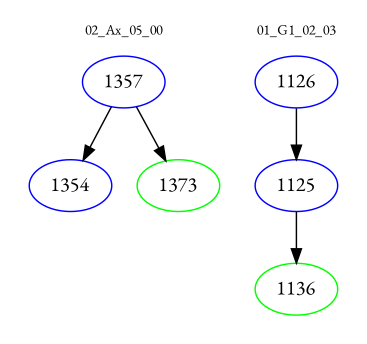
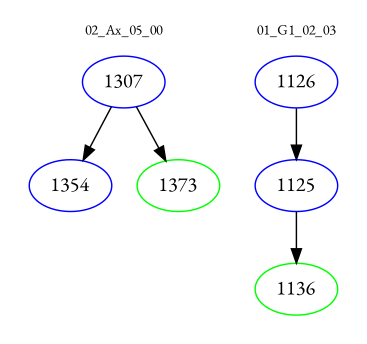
(124, 82) -> (124, 82)
